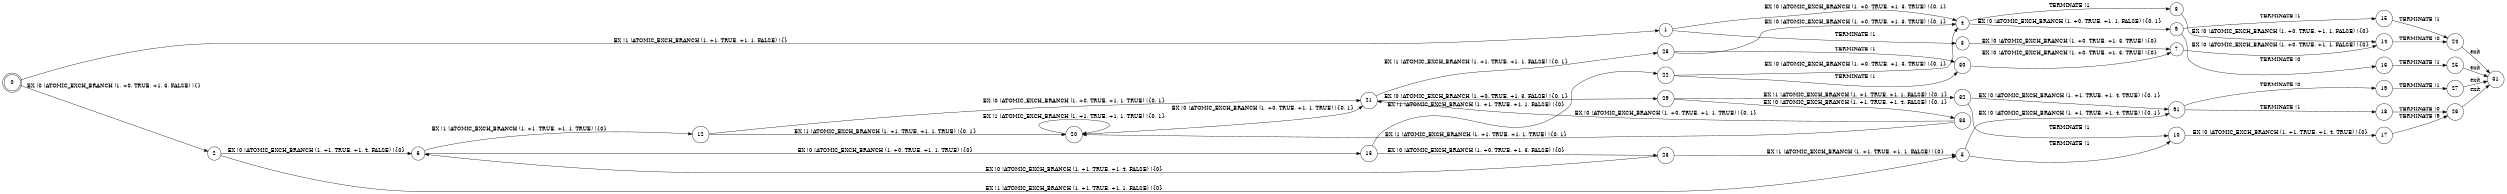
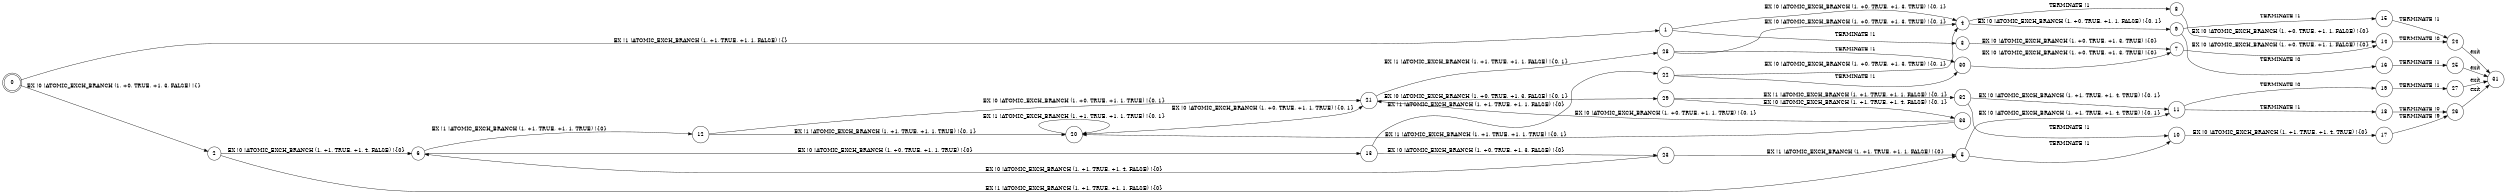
(2177, 110) -> (2177, 110)
